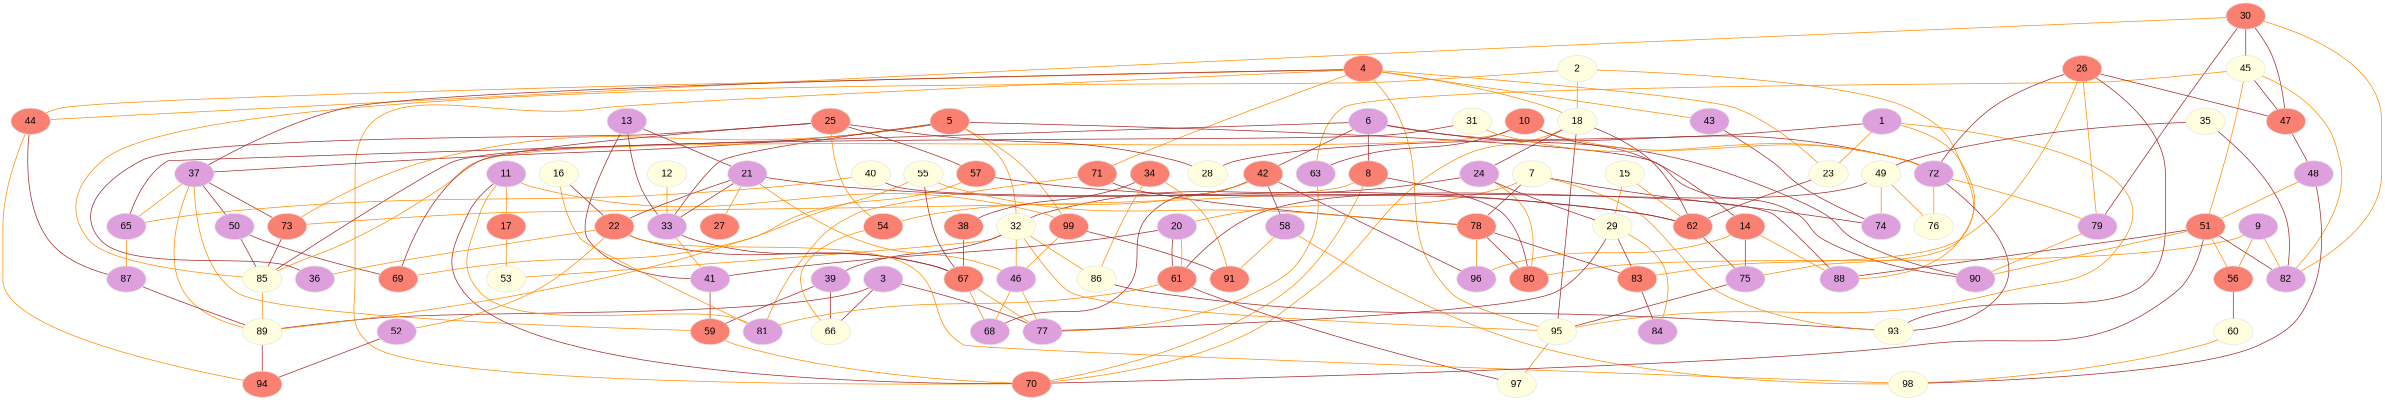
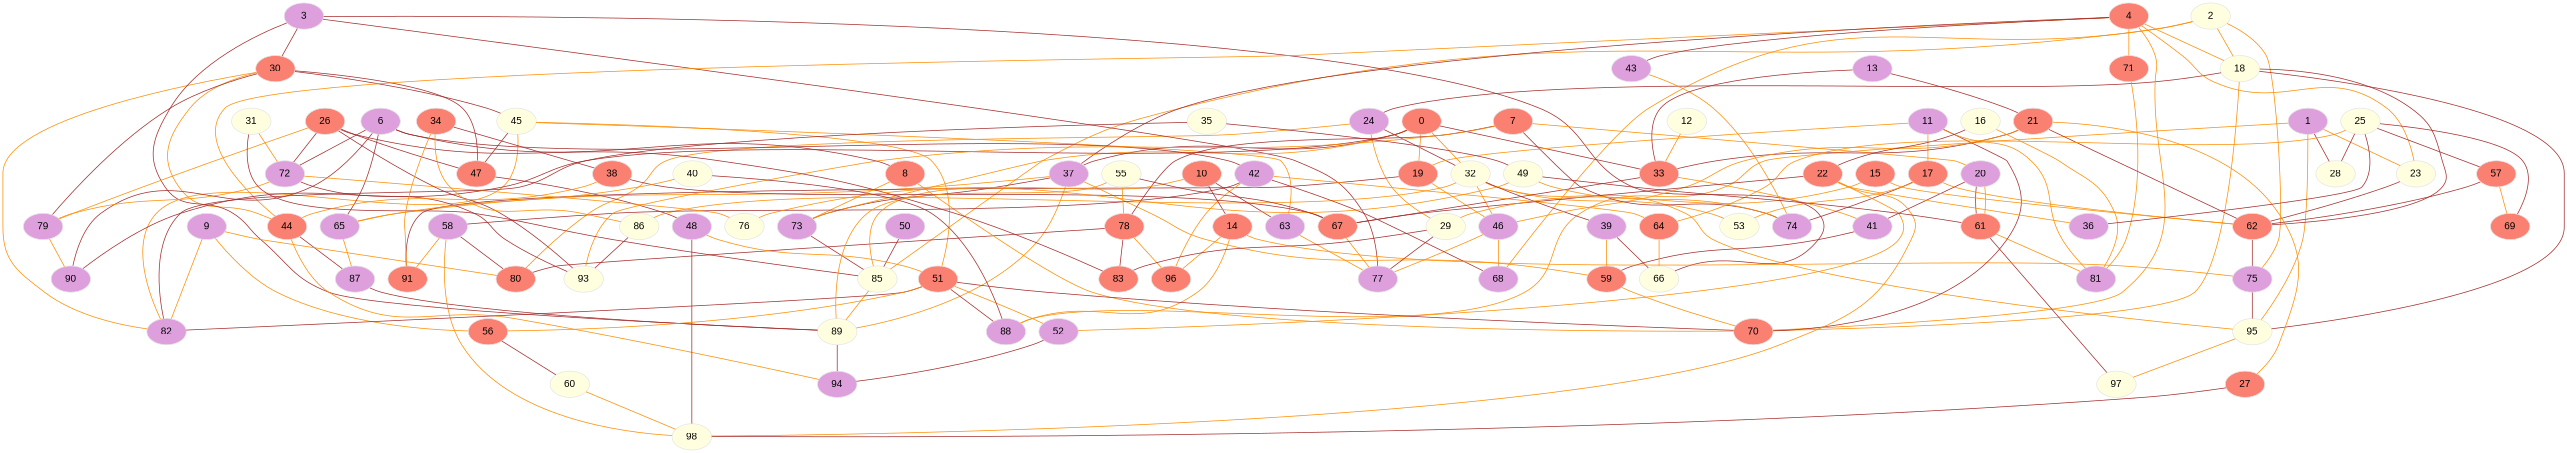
none -> (290, 42)
(1544, 96) -> (1796, 37)
(831, 121) -> (2360, 121)
(950, 121) -> (1422, 121)
(1729, 148) -> none
(747, 174) -> (2033, 121)
(1263, 174) -> (1254, 174)
(1532, 174) -> (1513, 121)
(1625, 174) -> (1875, 174)
(1792, 179) -> (1733, 128)
none -> (449, 199)
(677, 199) -> none
(214, 200) -> none
(1544, 202) -> (1383, 173)
none -> (1861, 202)
(1483, 203) -> (482, 253)
(1240, 206) -> none
none -> (2087, 209)
(586, 223) -> none
(1365, 224) -> (1201, 219)
(287, 226) -> (797, 226)
(667, 226) -> (1659, 174)
(883, 226) -> (1659, 226)
(1069, 226) -> (1418, 174)
(1979, 227) -> (729, 162)
(1419, 233) -> none
(2100, 251) -> (1004, 306)
(1745, 253) -> (1665, 265)
(321, 259) -> none
(1476, 279) -> (1171, 279)
(785, 298) -> (1606, 253)
(980, 311) -> (1808, 45)
(1658, 332) -> none
(262, 384) -> (837, 384)
none -> (1469, 429)
